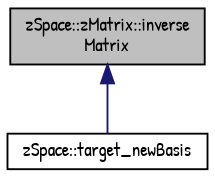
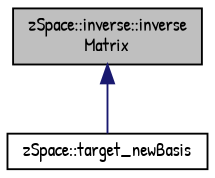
(107, 36) -> (107, 36)
